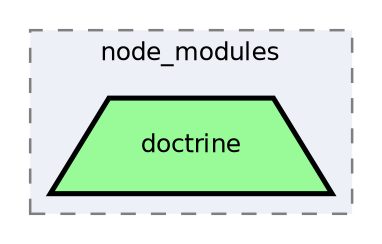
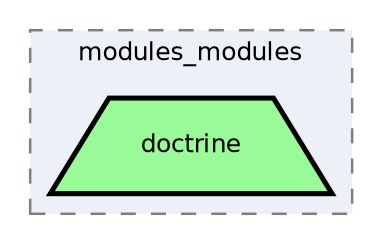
(191, 54) -> (191, 54)
